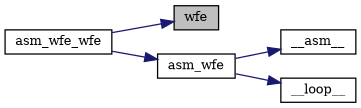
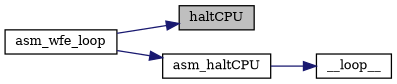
(196, 18) -> (217, 18)
(58, 42) -> (61, 42)
(318, 42) -> none
(196, 66) -> (217, 66)
